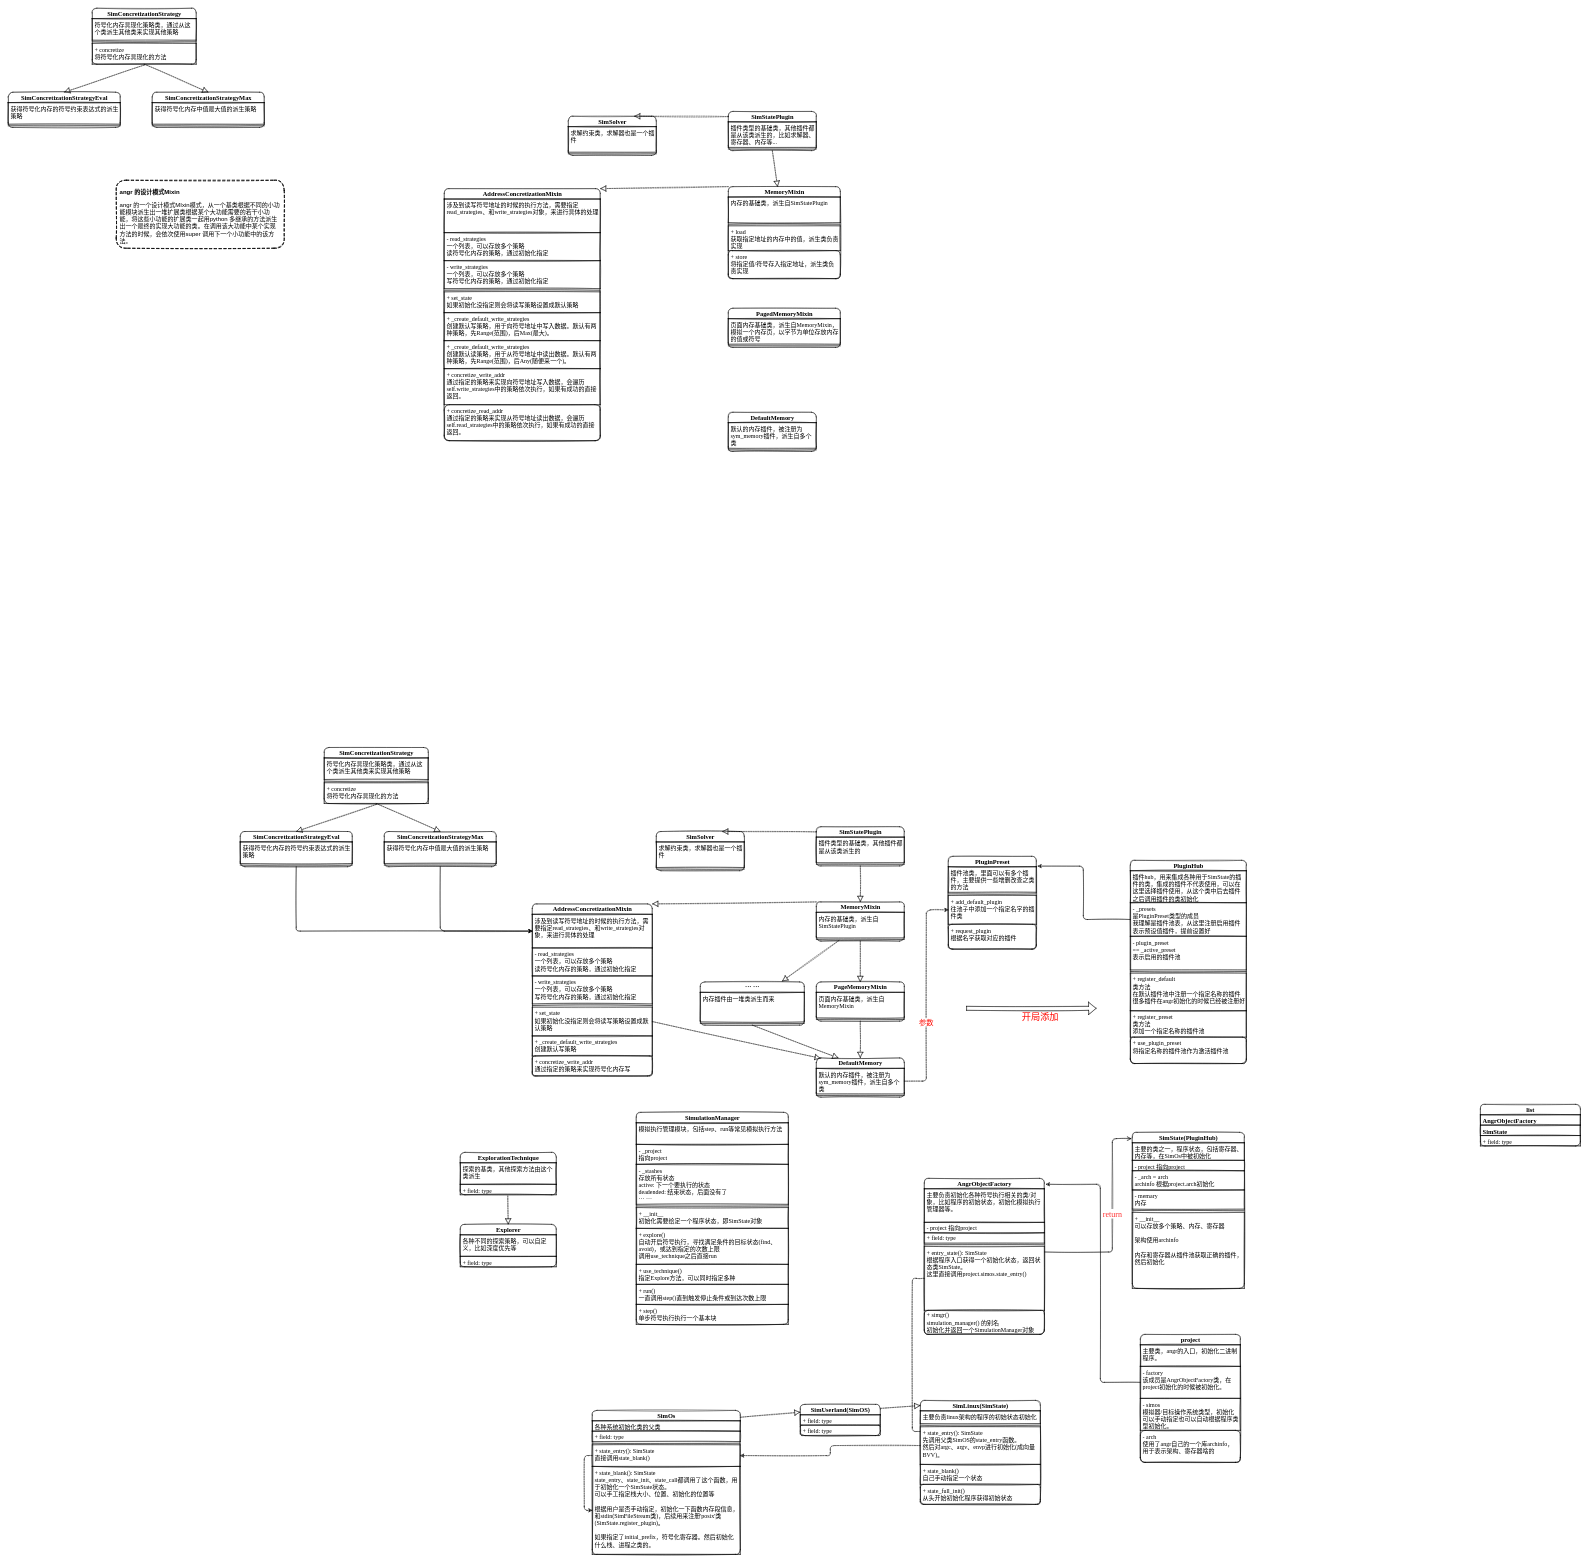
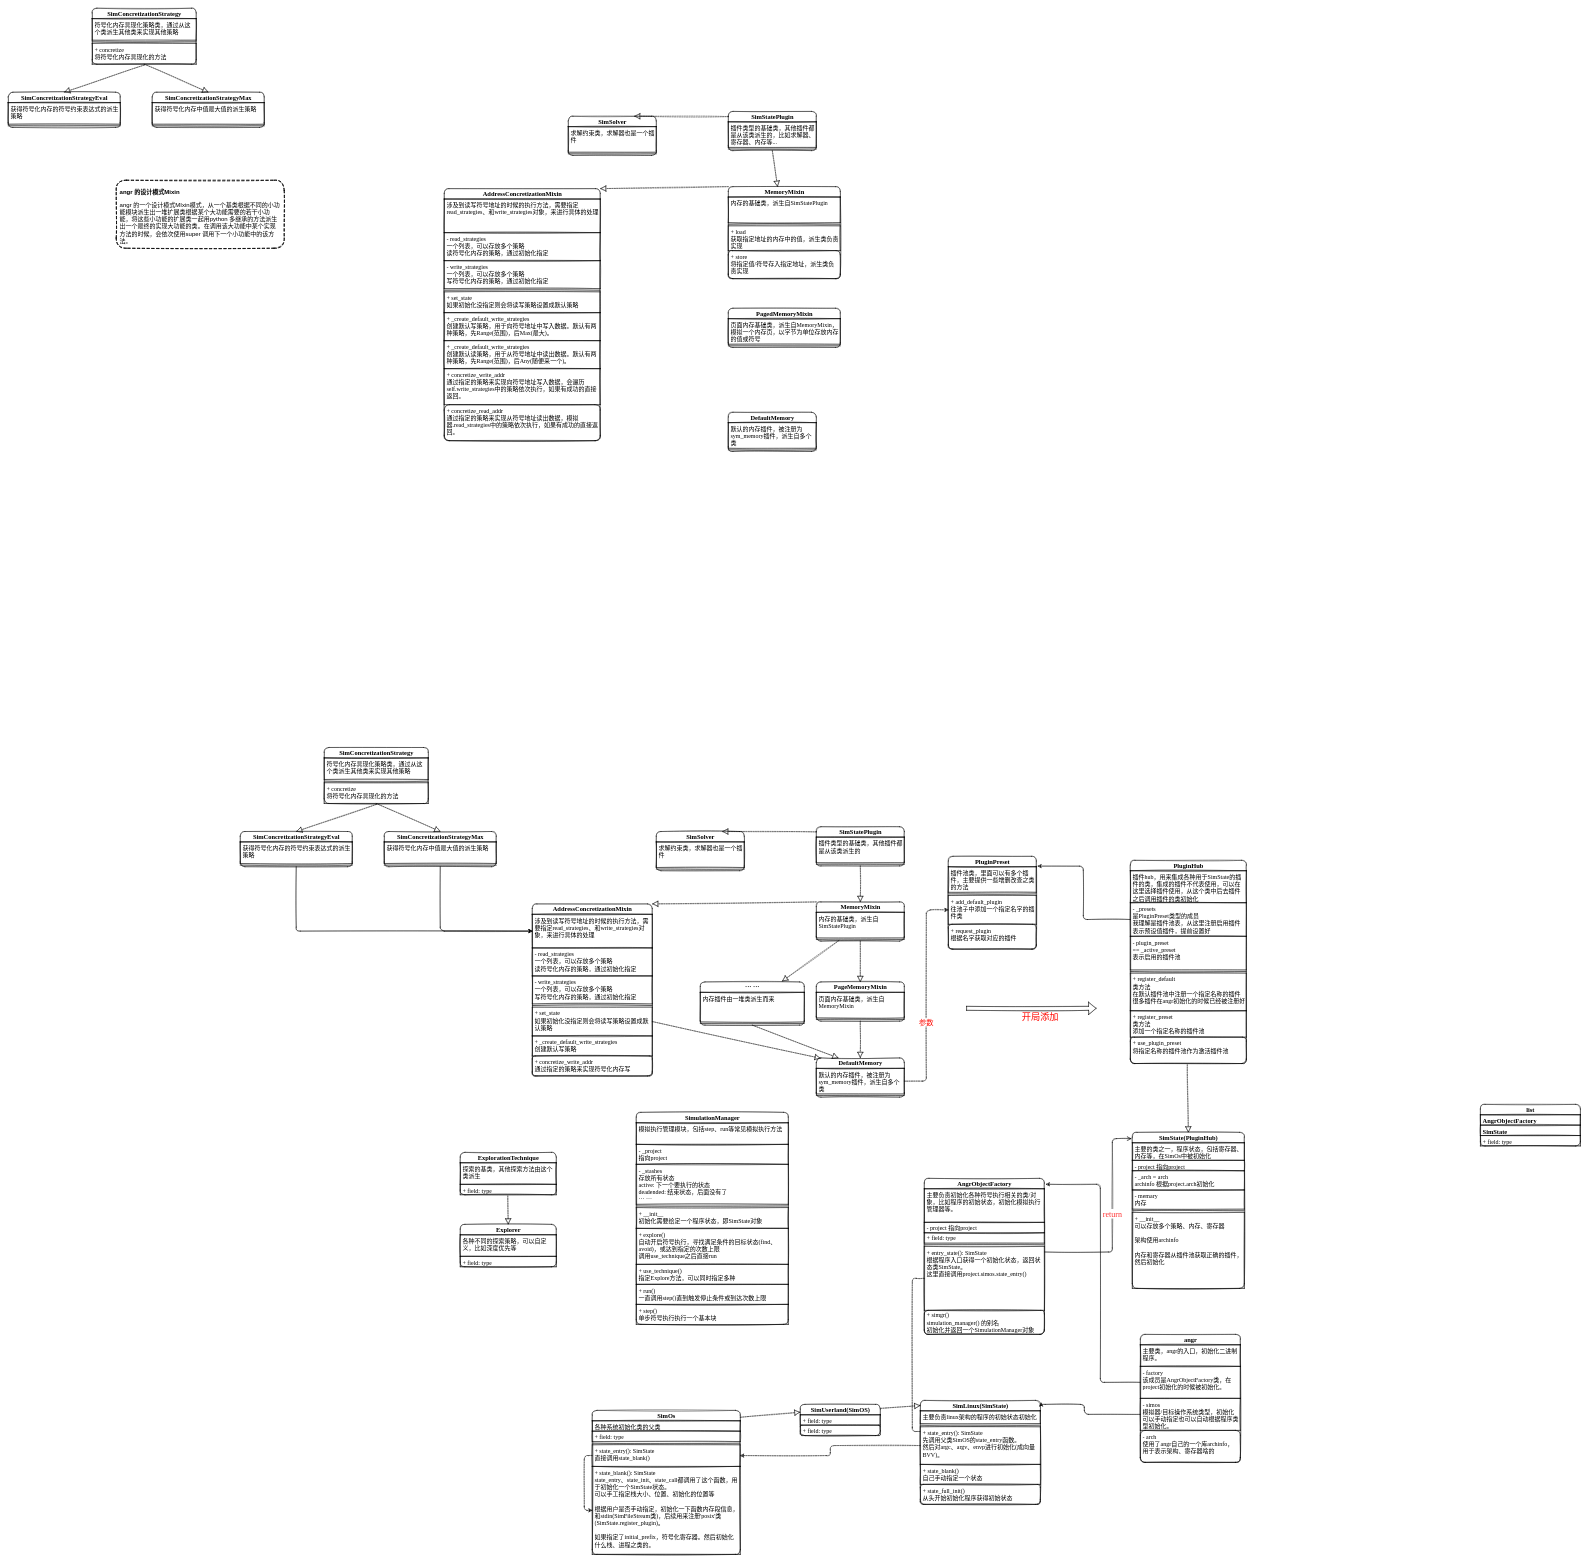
(523, 422) -> (523, 422)
none -> (1188, 1095)
(1190, 1339) -> (1190, 1339)
none -> (1097, 1414)
